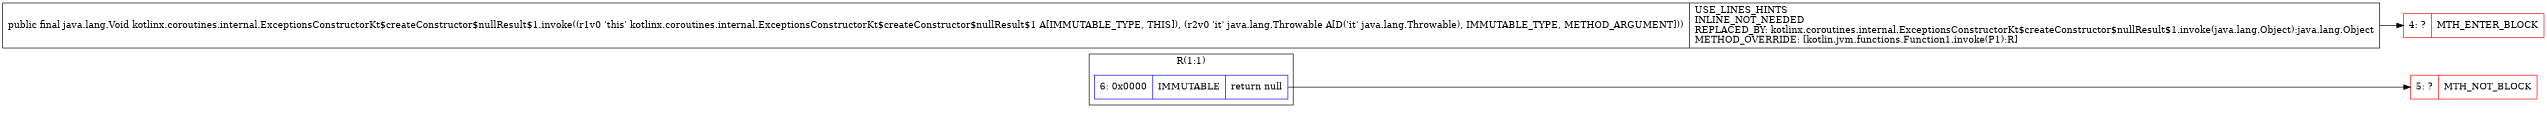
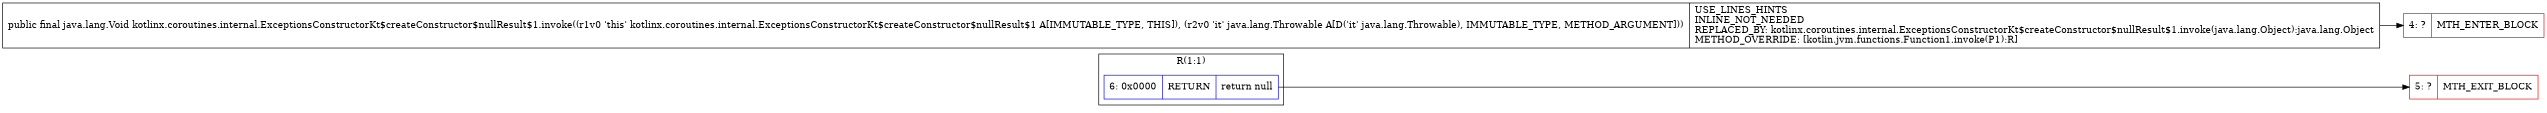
(1189, 87) -> (1189, 87)
(2488, 87) -> (2488, 87)
